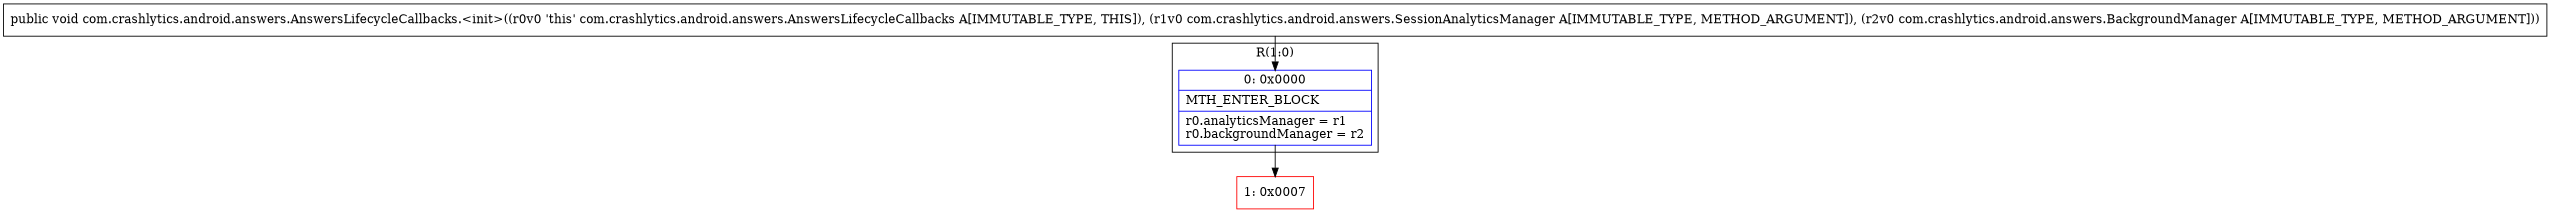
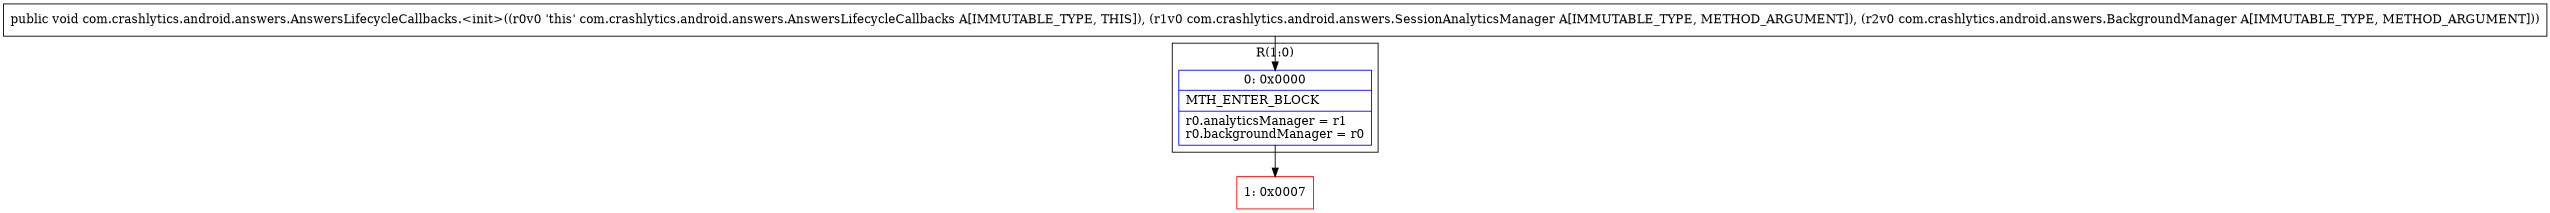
(1275, 134) -> (1275, 134)
